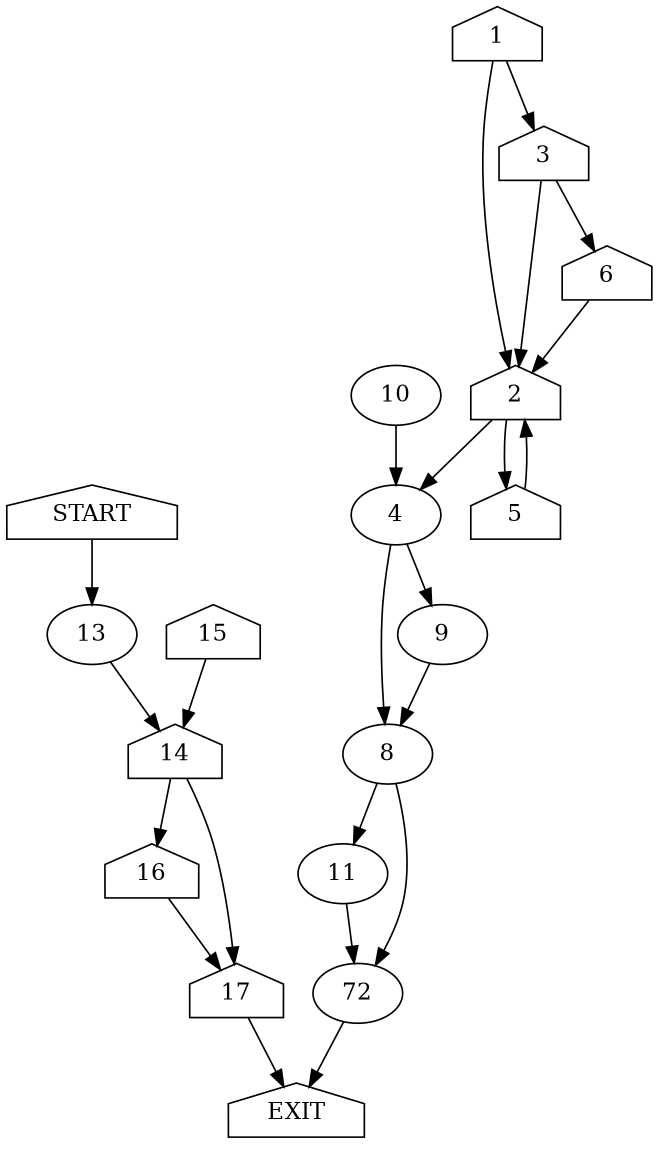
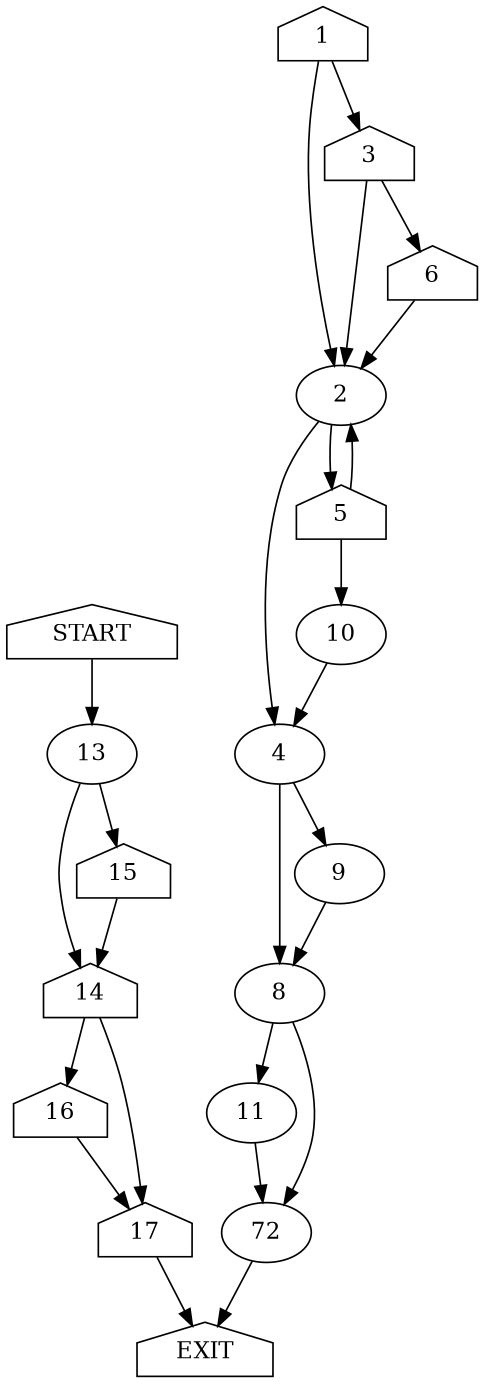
(516, 395) -> (341, 395)
none -> (341, 564)
none -> (106, 807)
